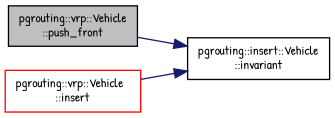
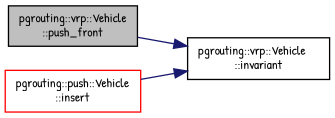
(259, 59) -> (259, 59)
(73, 91) -> (73, 91)
